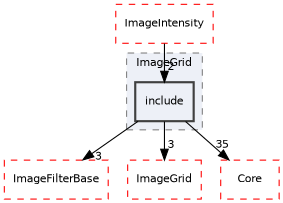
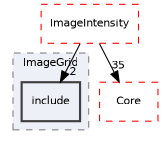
(203, 137) -> (107, 58)
(56, 180) -> none
(164, 180) -> none
